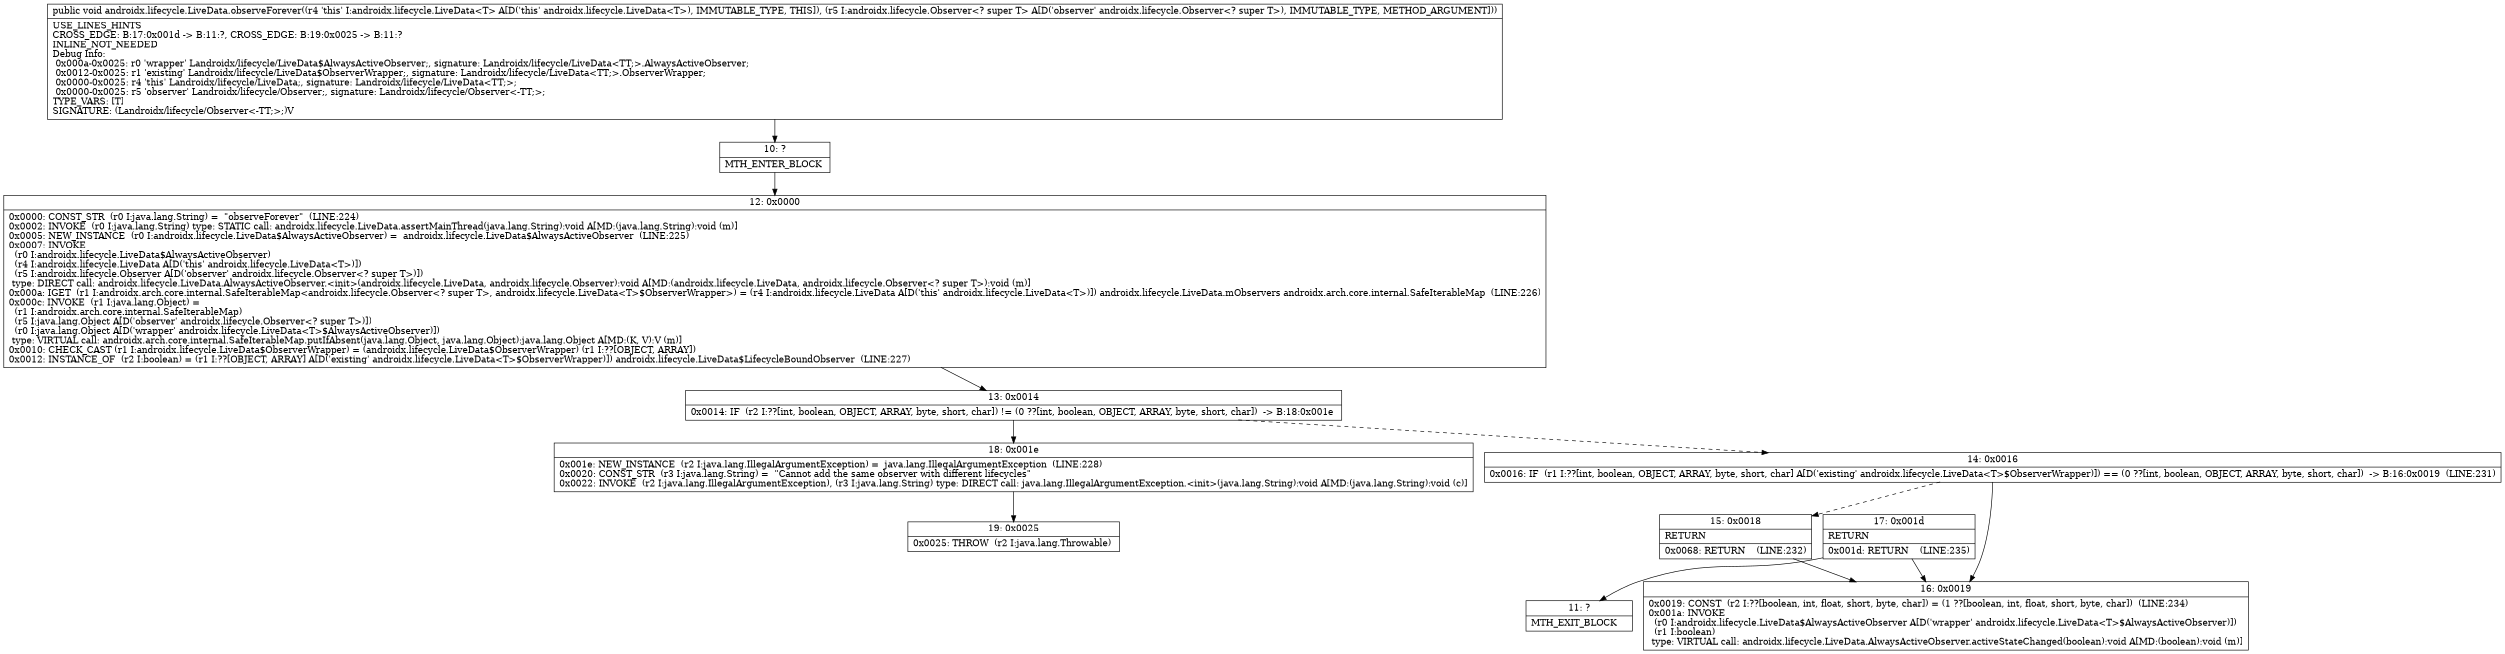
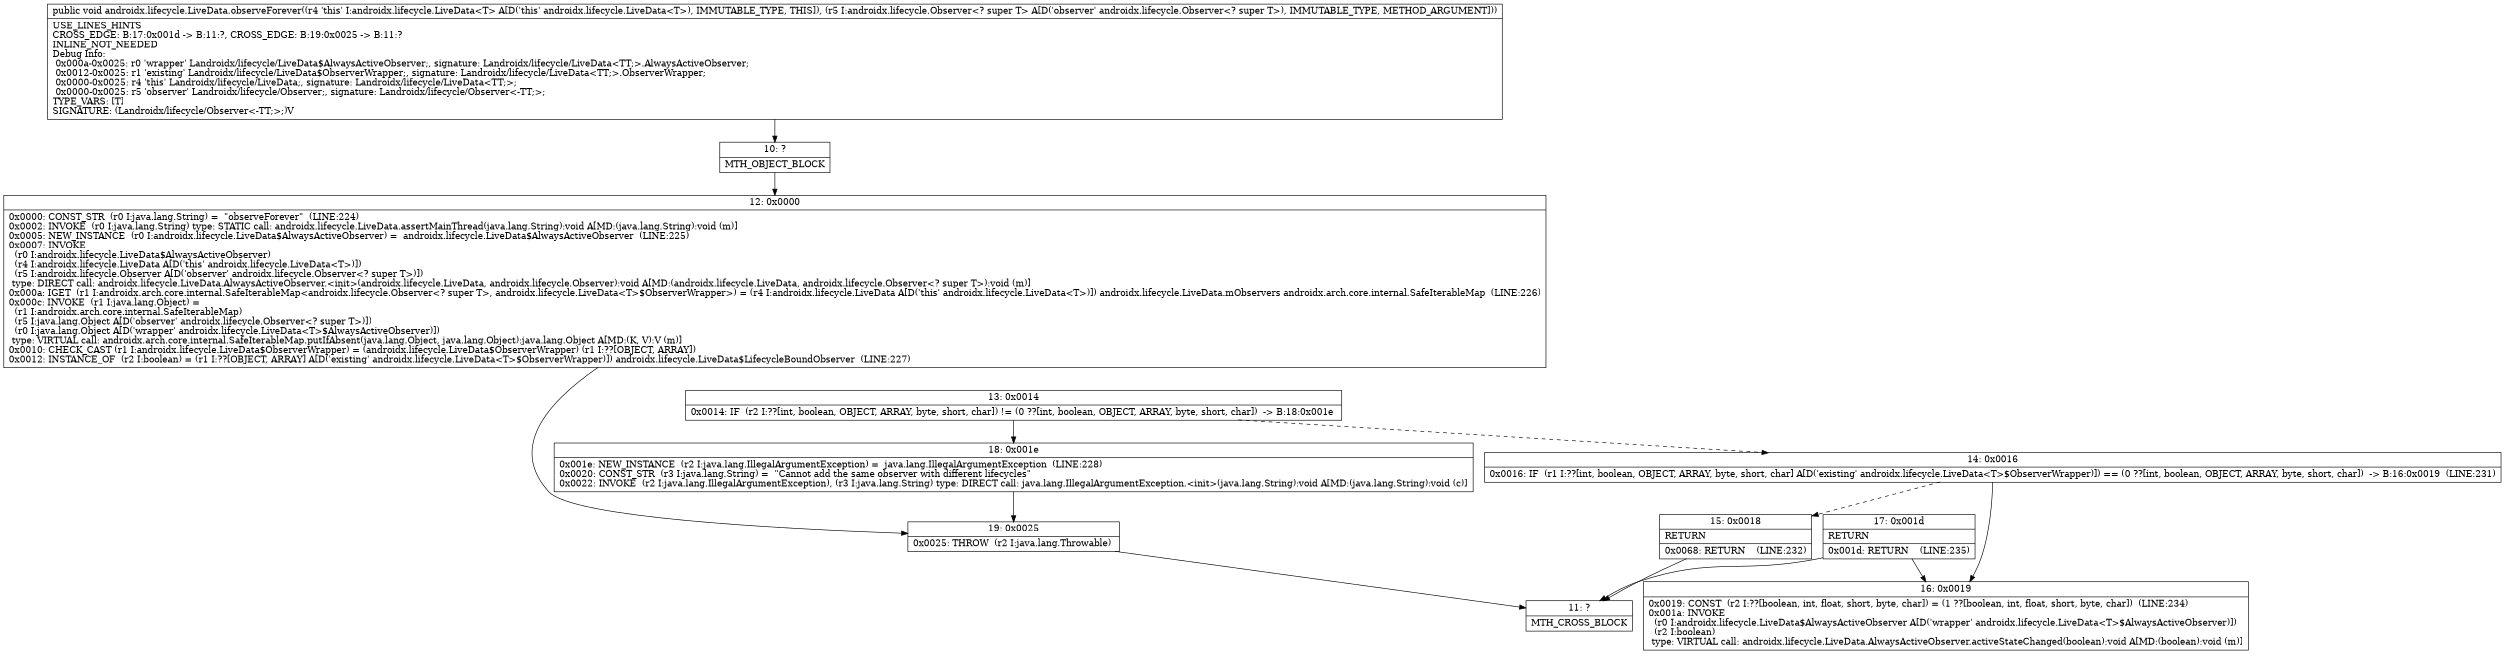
(774, 165) -> (775, 165)
(961, 378) -> (646, 516)
(1822, 569) -> (1659, 571)
none -> (1317, 579)
(1574, 623) -> (1579, 623)
(1682, 633) -> (1682, 633)
